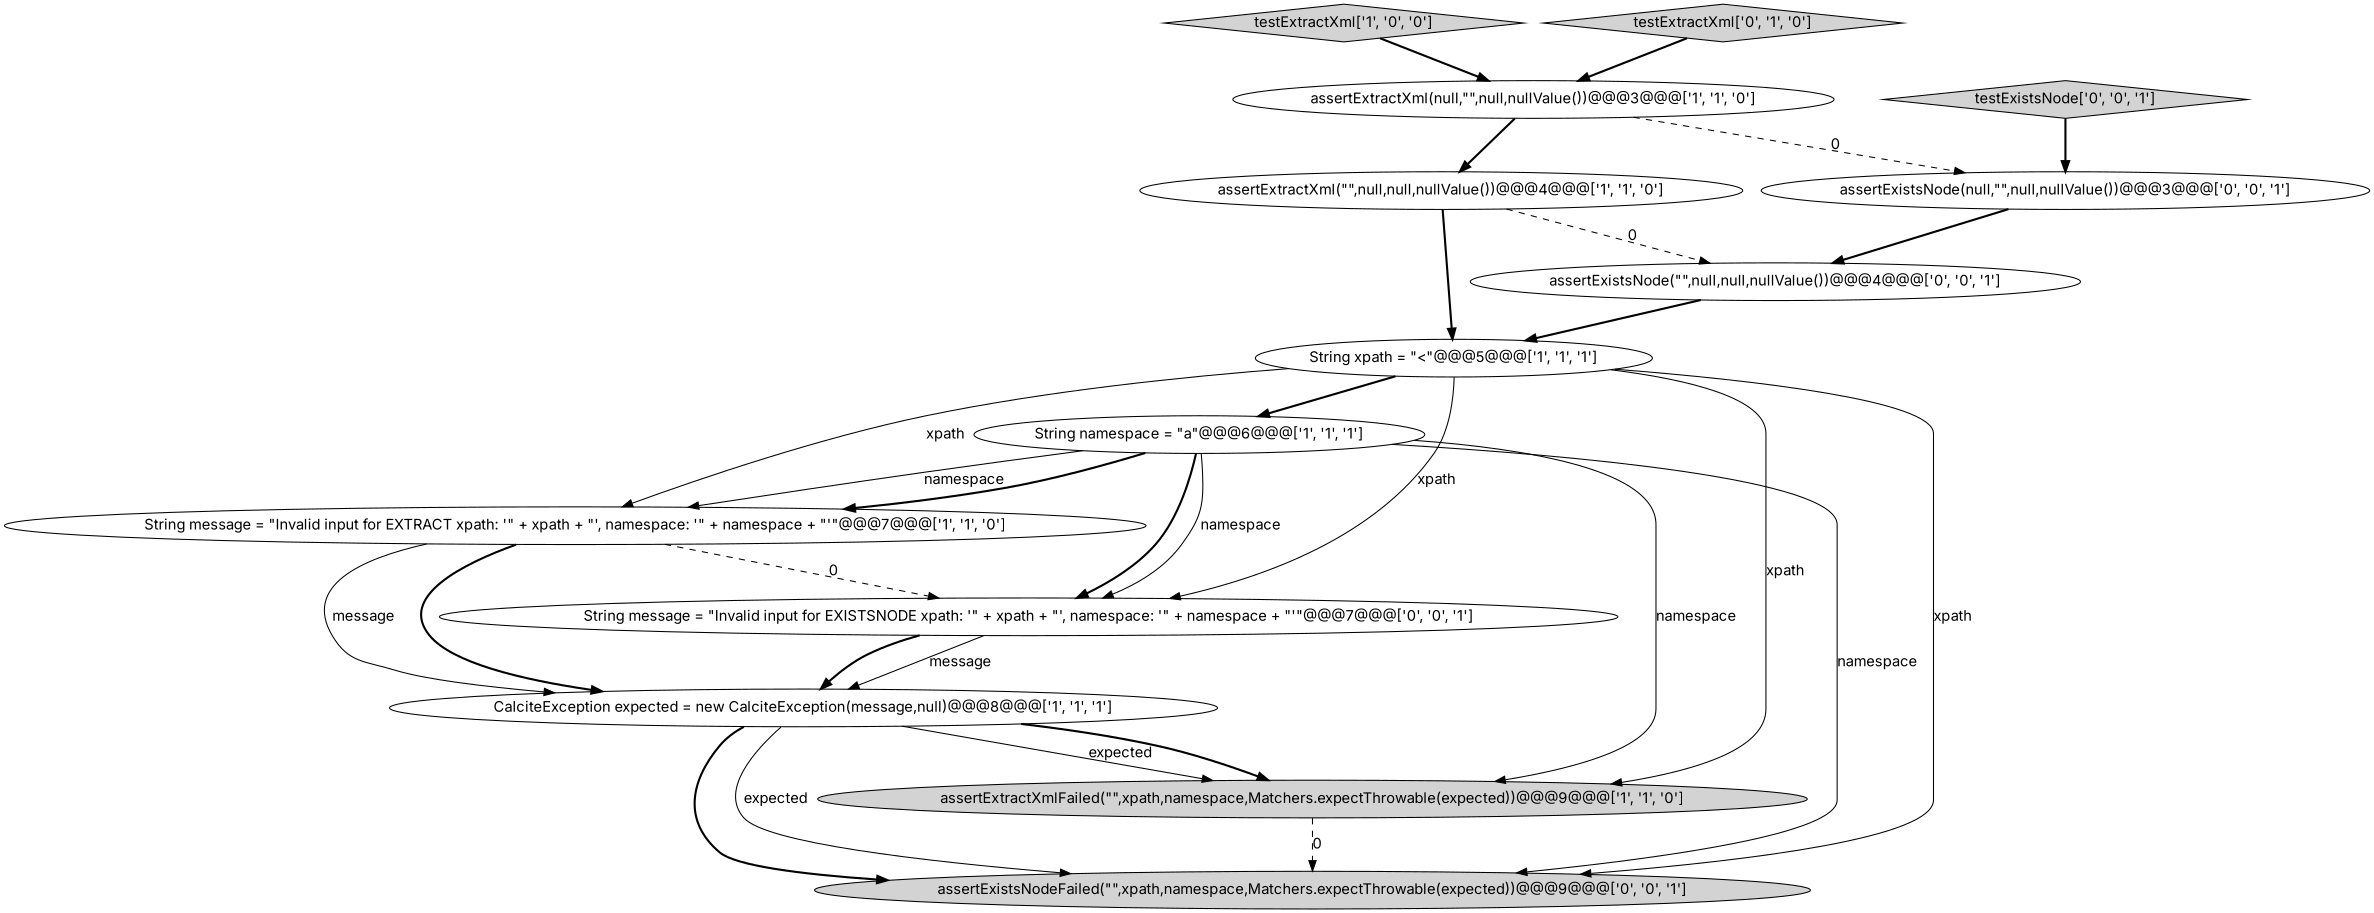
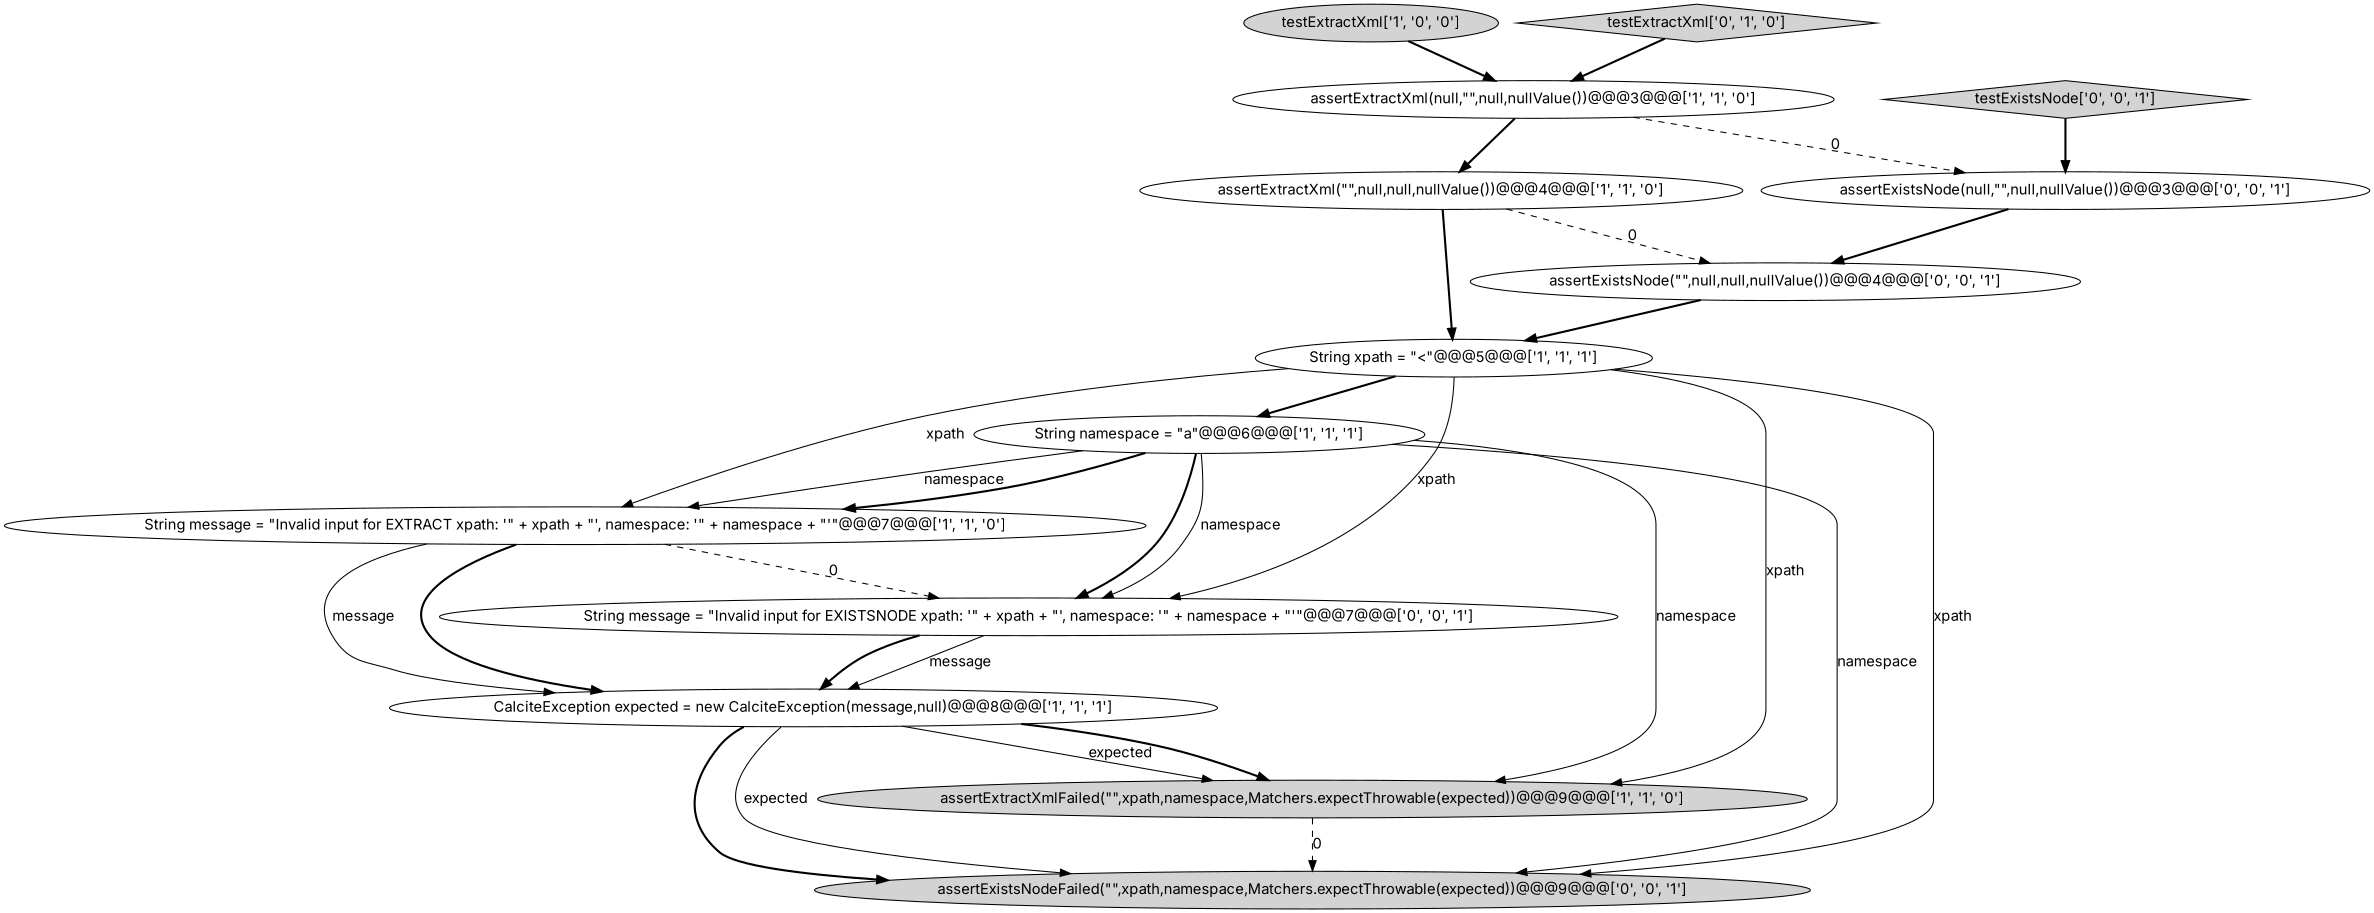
(1344, 23) -> (1371, 23)
